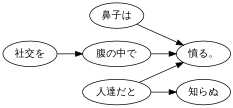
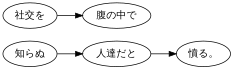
(117, 16) -> none
(160, 54) -> none
(160, 92) -> (66, 54)
